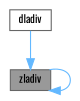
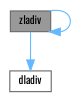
(31, 45) -> (31, 46)
